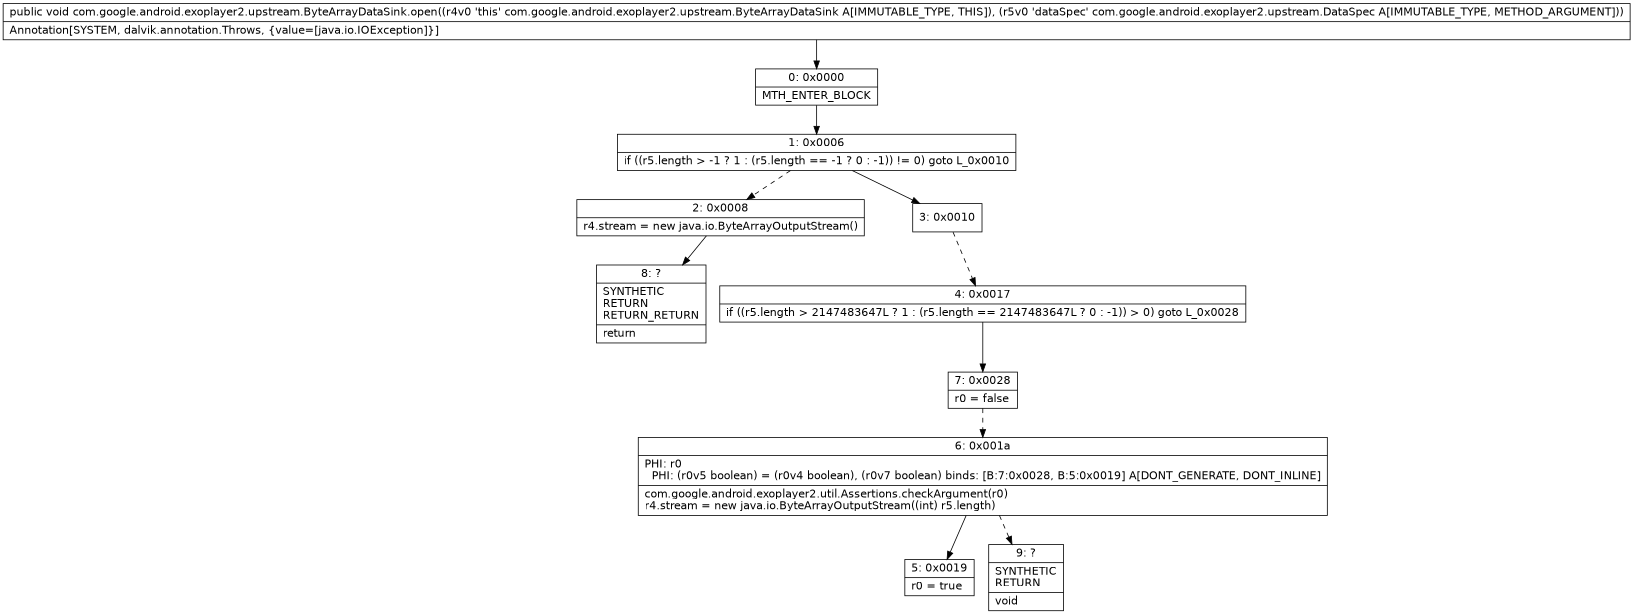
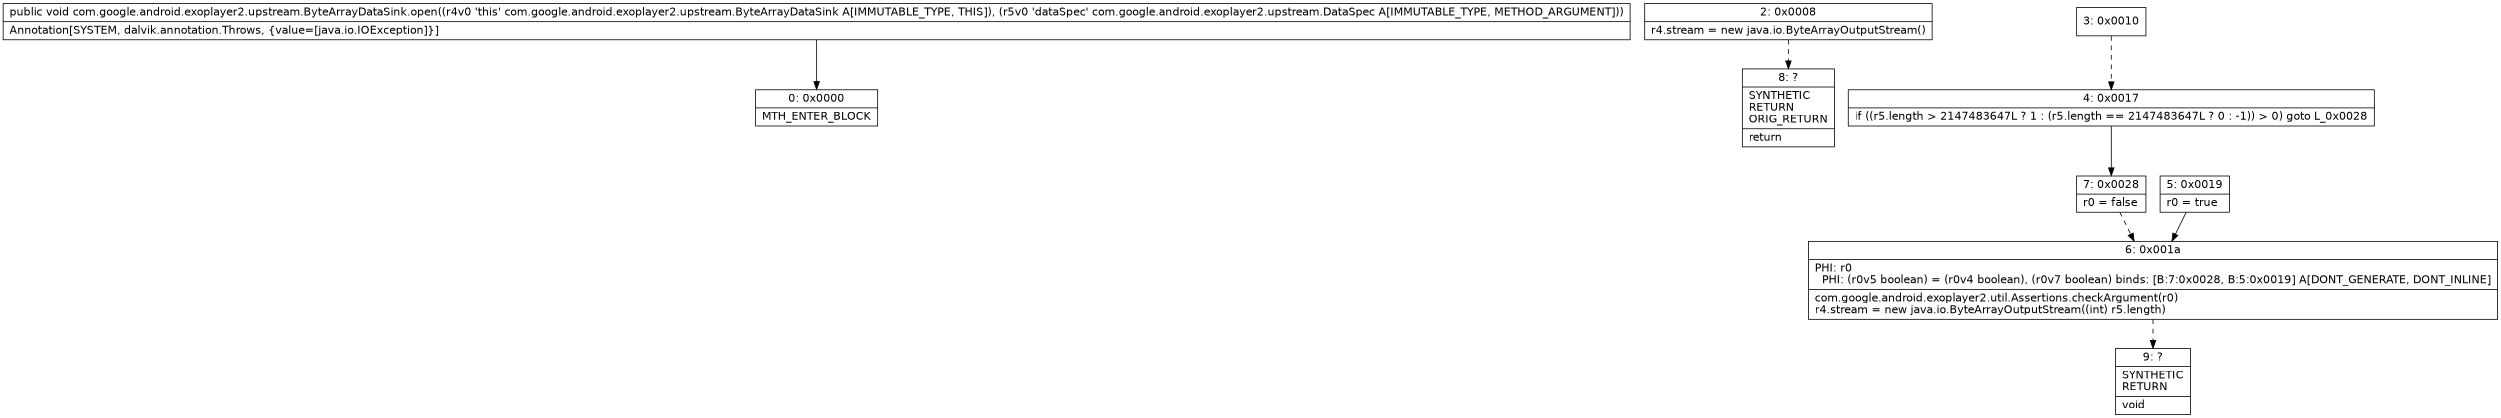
(817, 152) -> none
(697, 247) -> (1788, 50)
(651, 315) -> (1788, 119)
(958, 534) -> (2181, 223)
